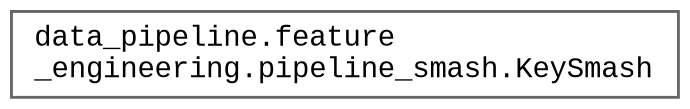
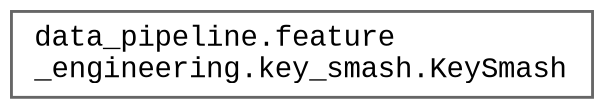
(345, 54) -> (302, 54)
